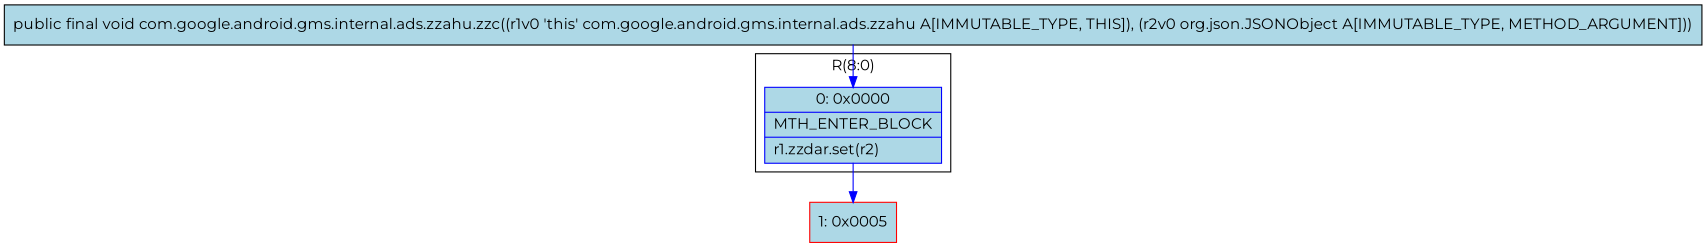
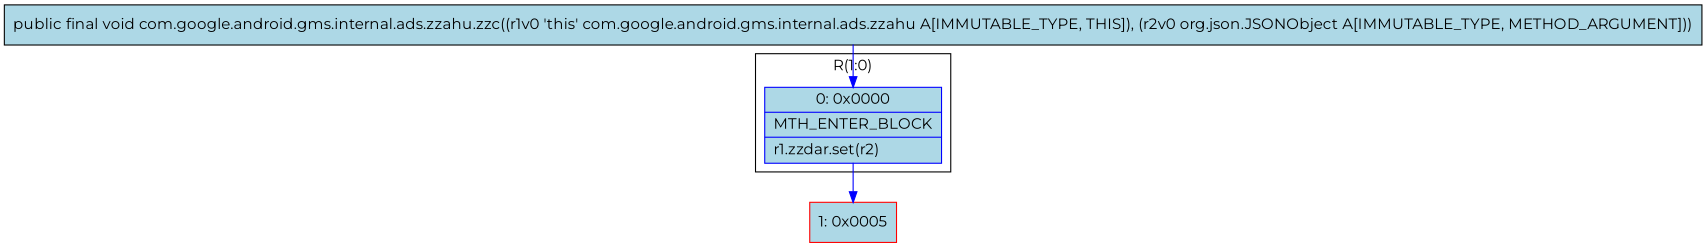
(853, 66) -> (853, 66)
